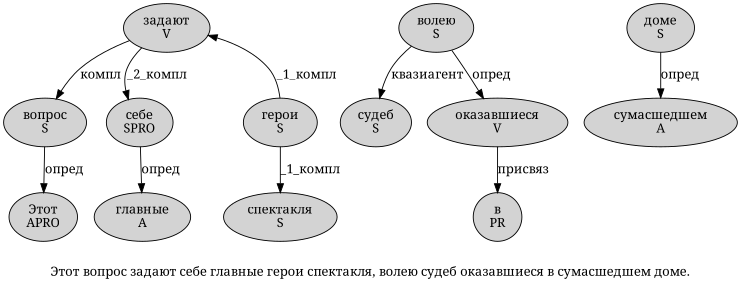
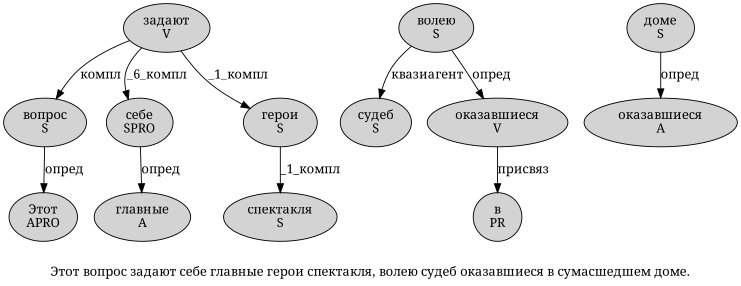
(258, 59) -> (208, 82)
(157, 75) -> (157, 75)
(661, 122) -> (661, 122)
